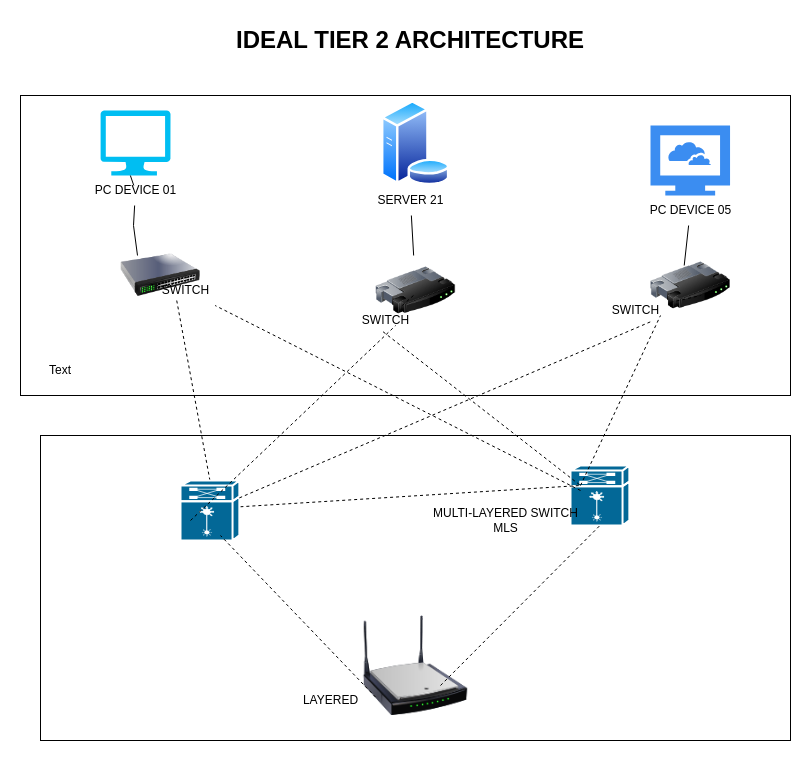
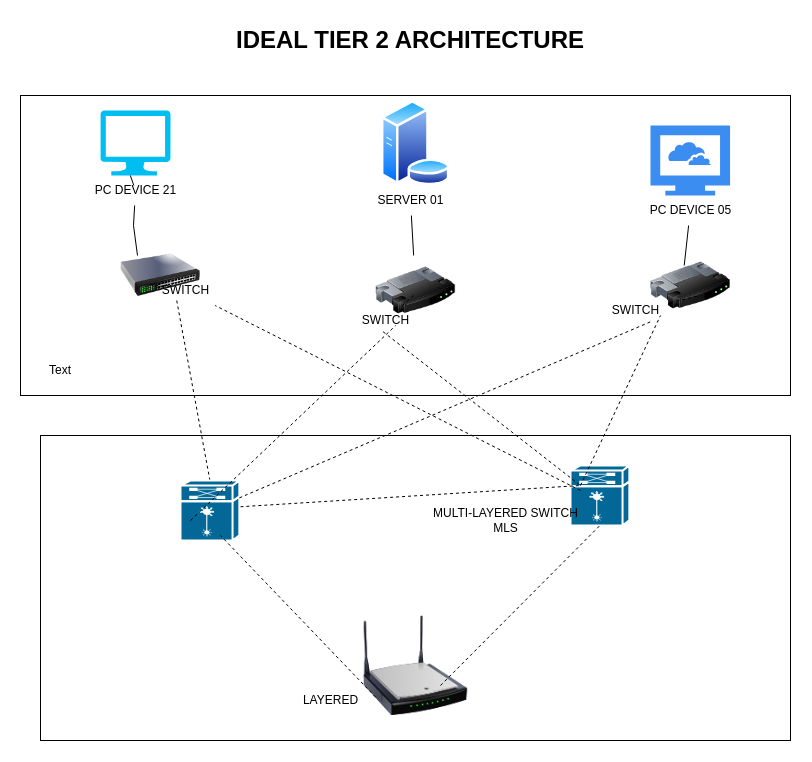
(136, 191) -> (136, 191)
(411, 201) -> (411, 201)
